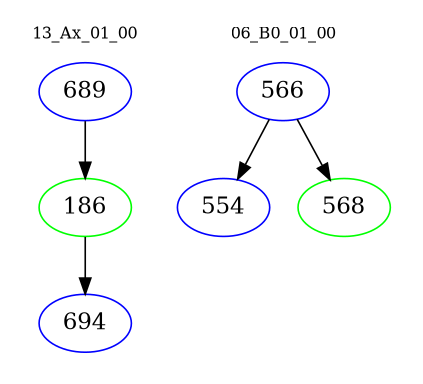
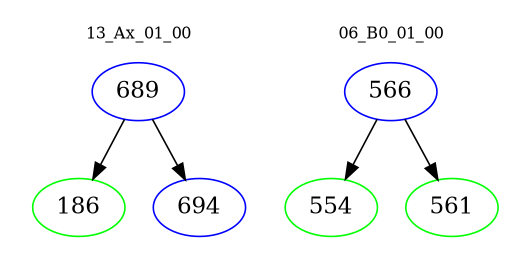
(224, 207) -> (331, 207)
(344, 207) -> (452, 207)
(85, 257) -> (165, 142)
